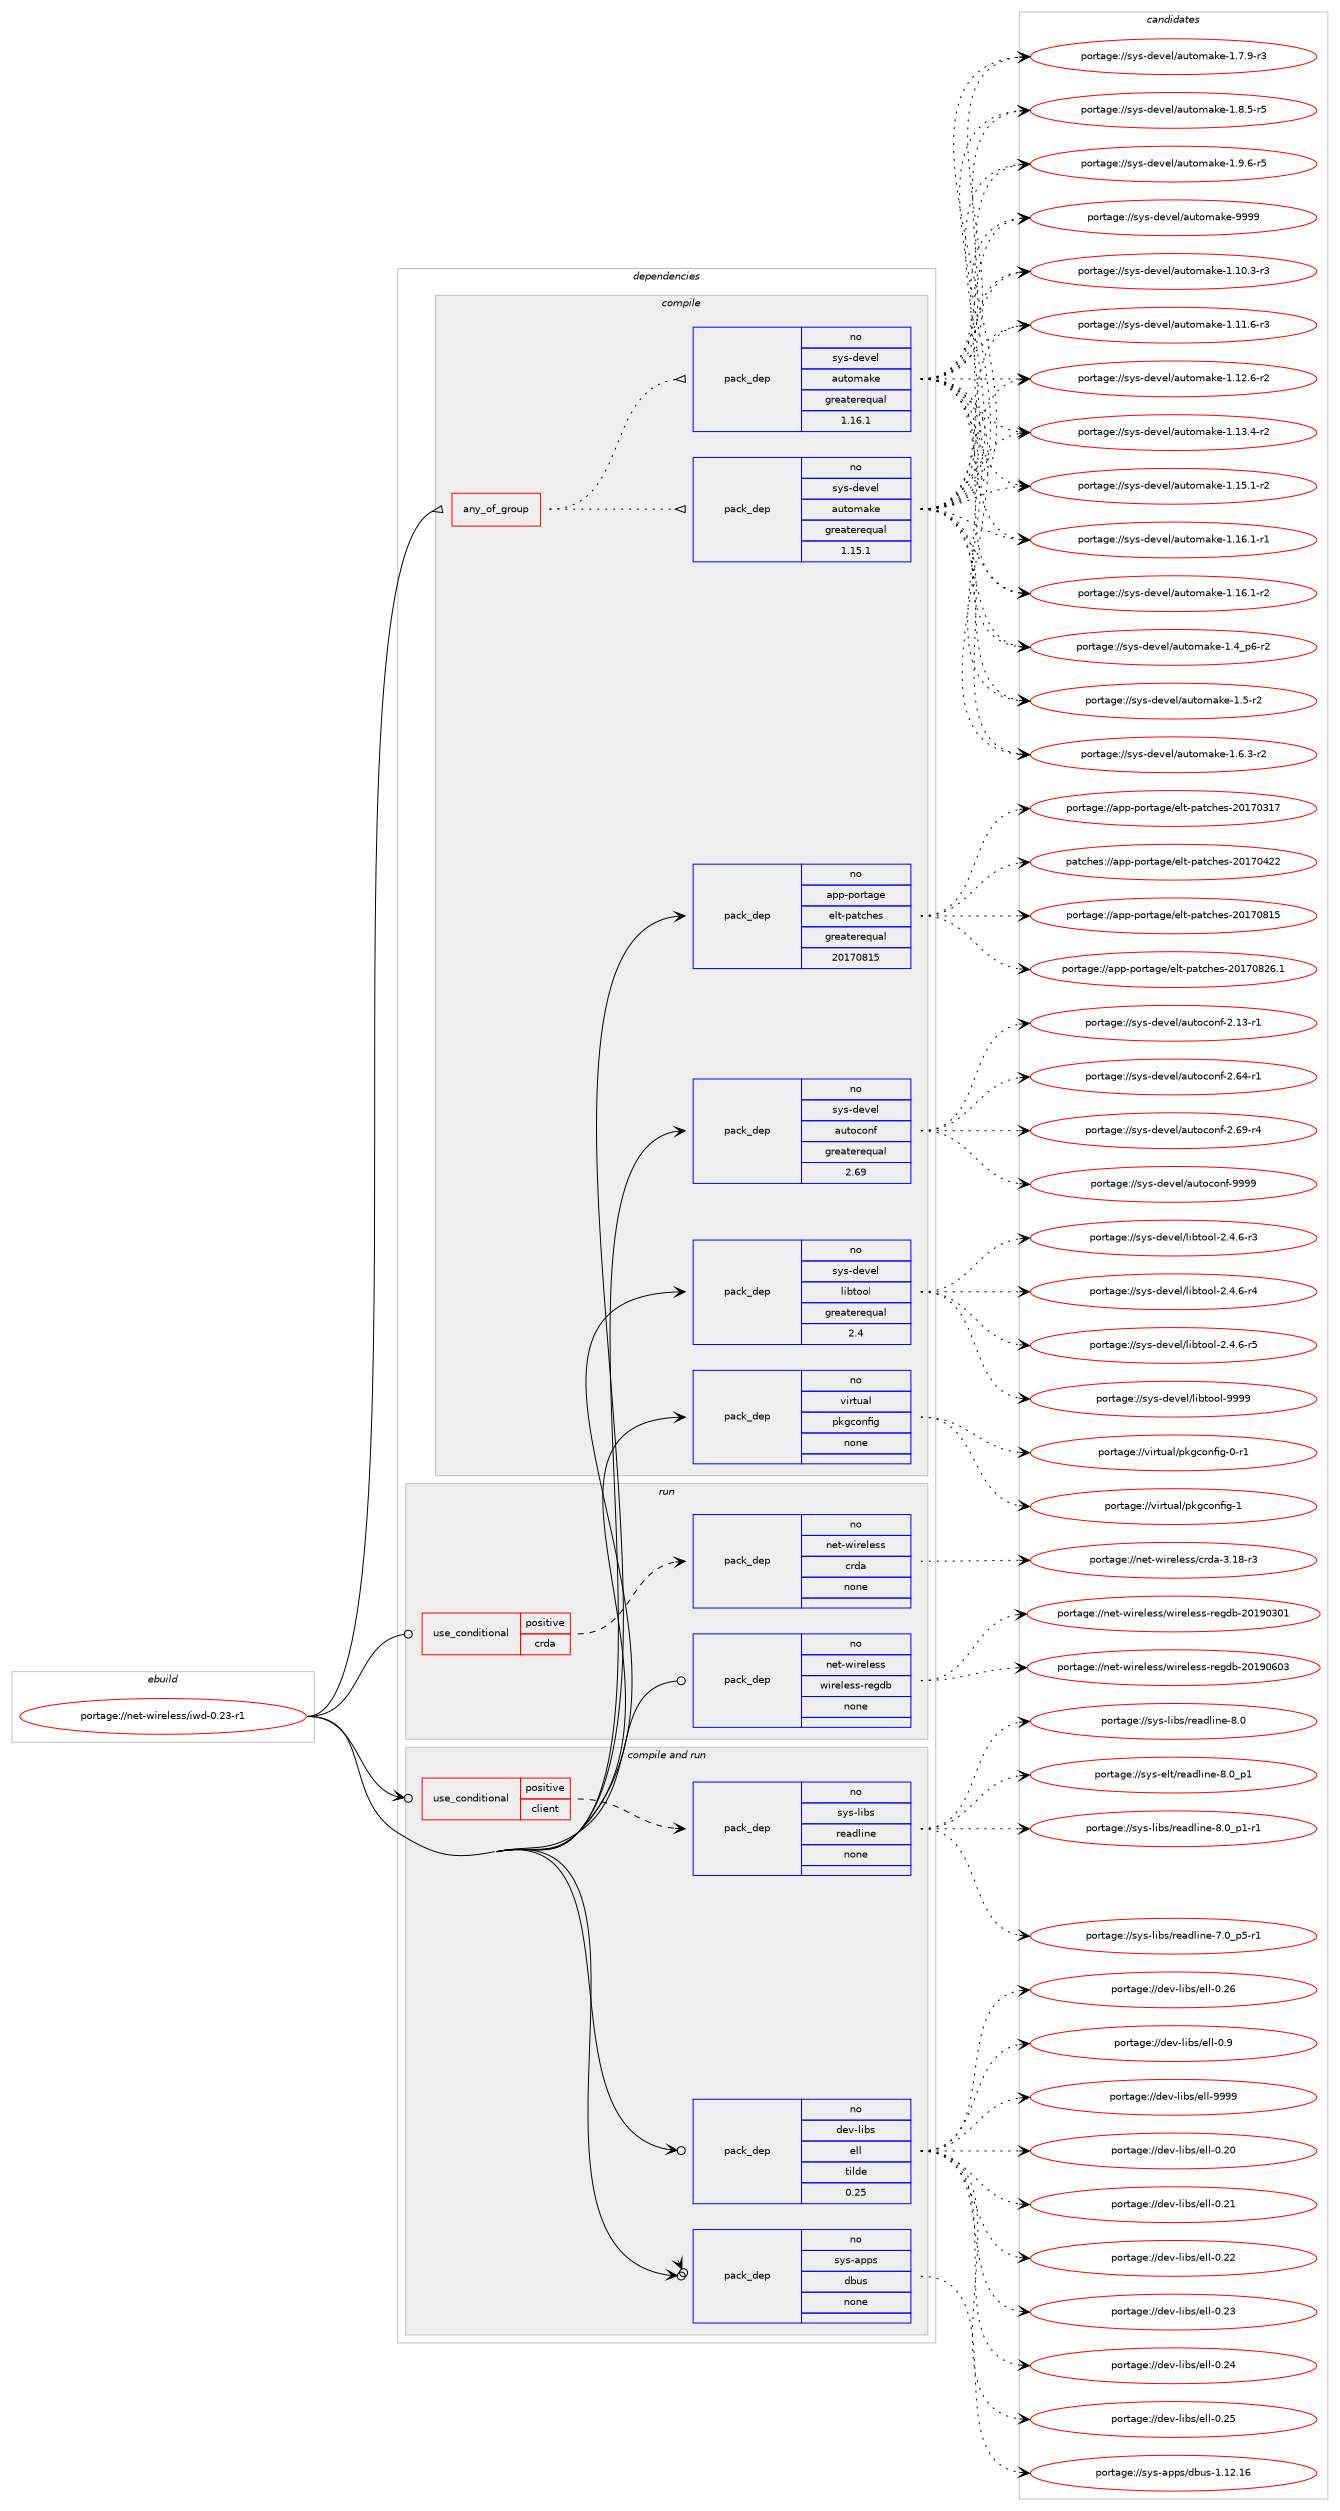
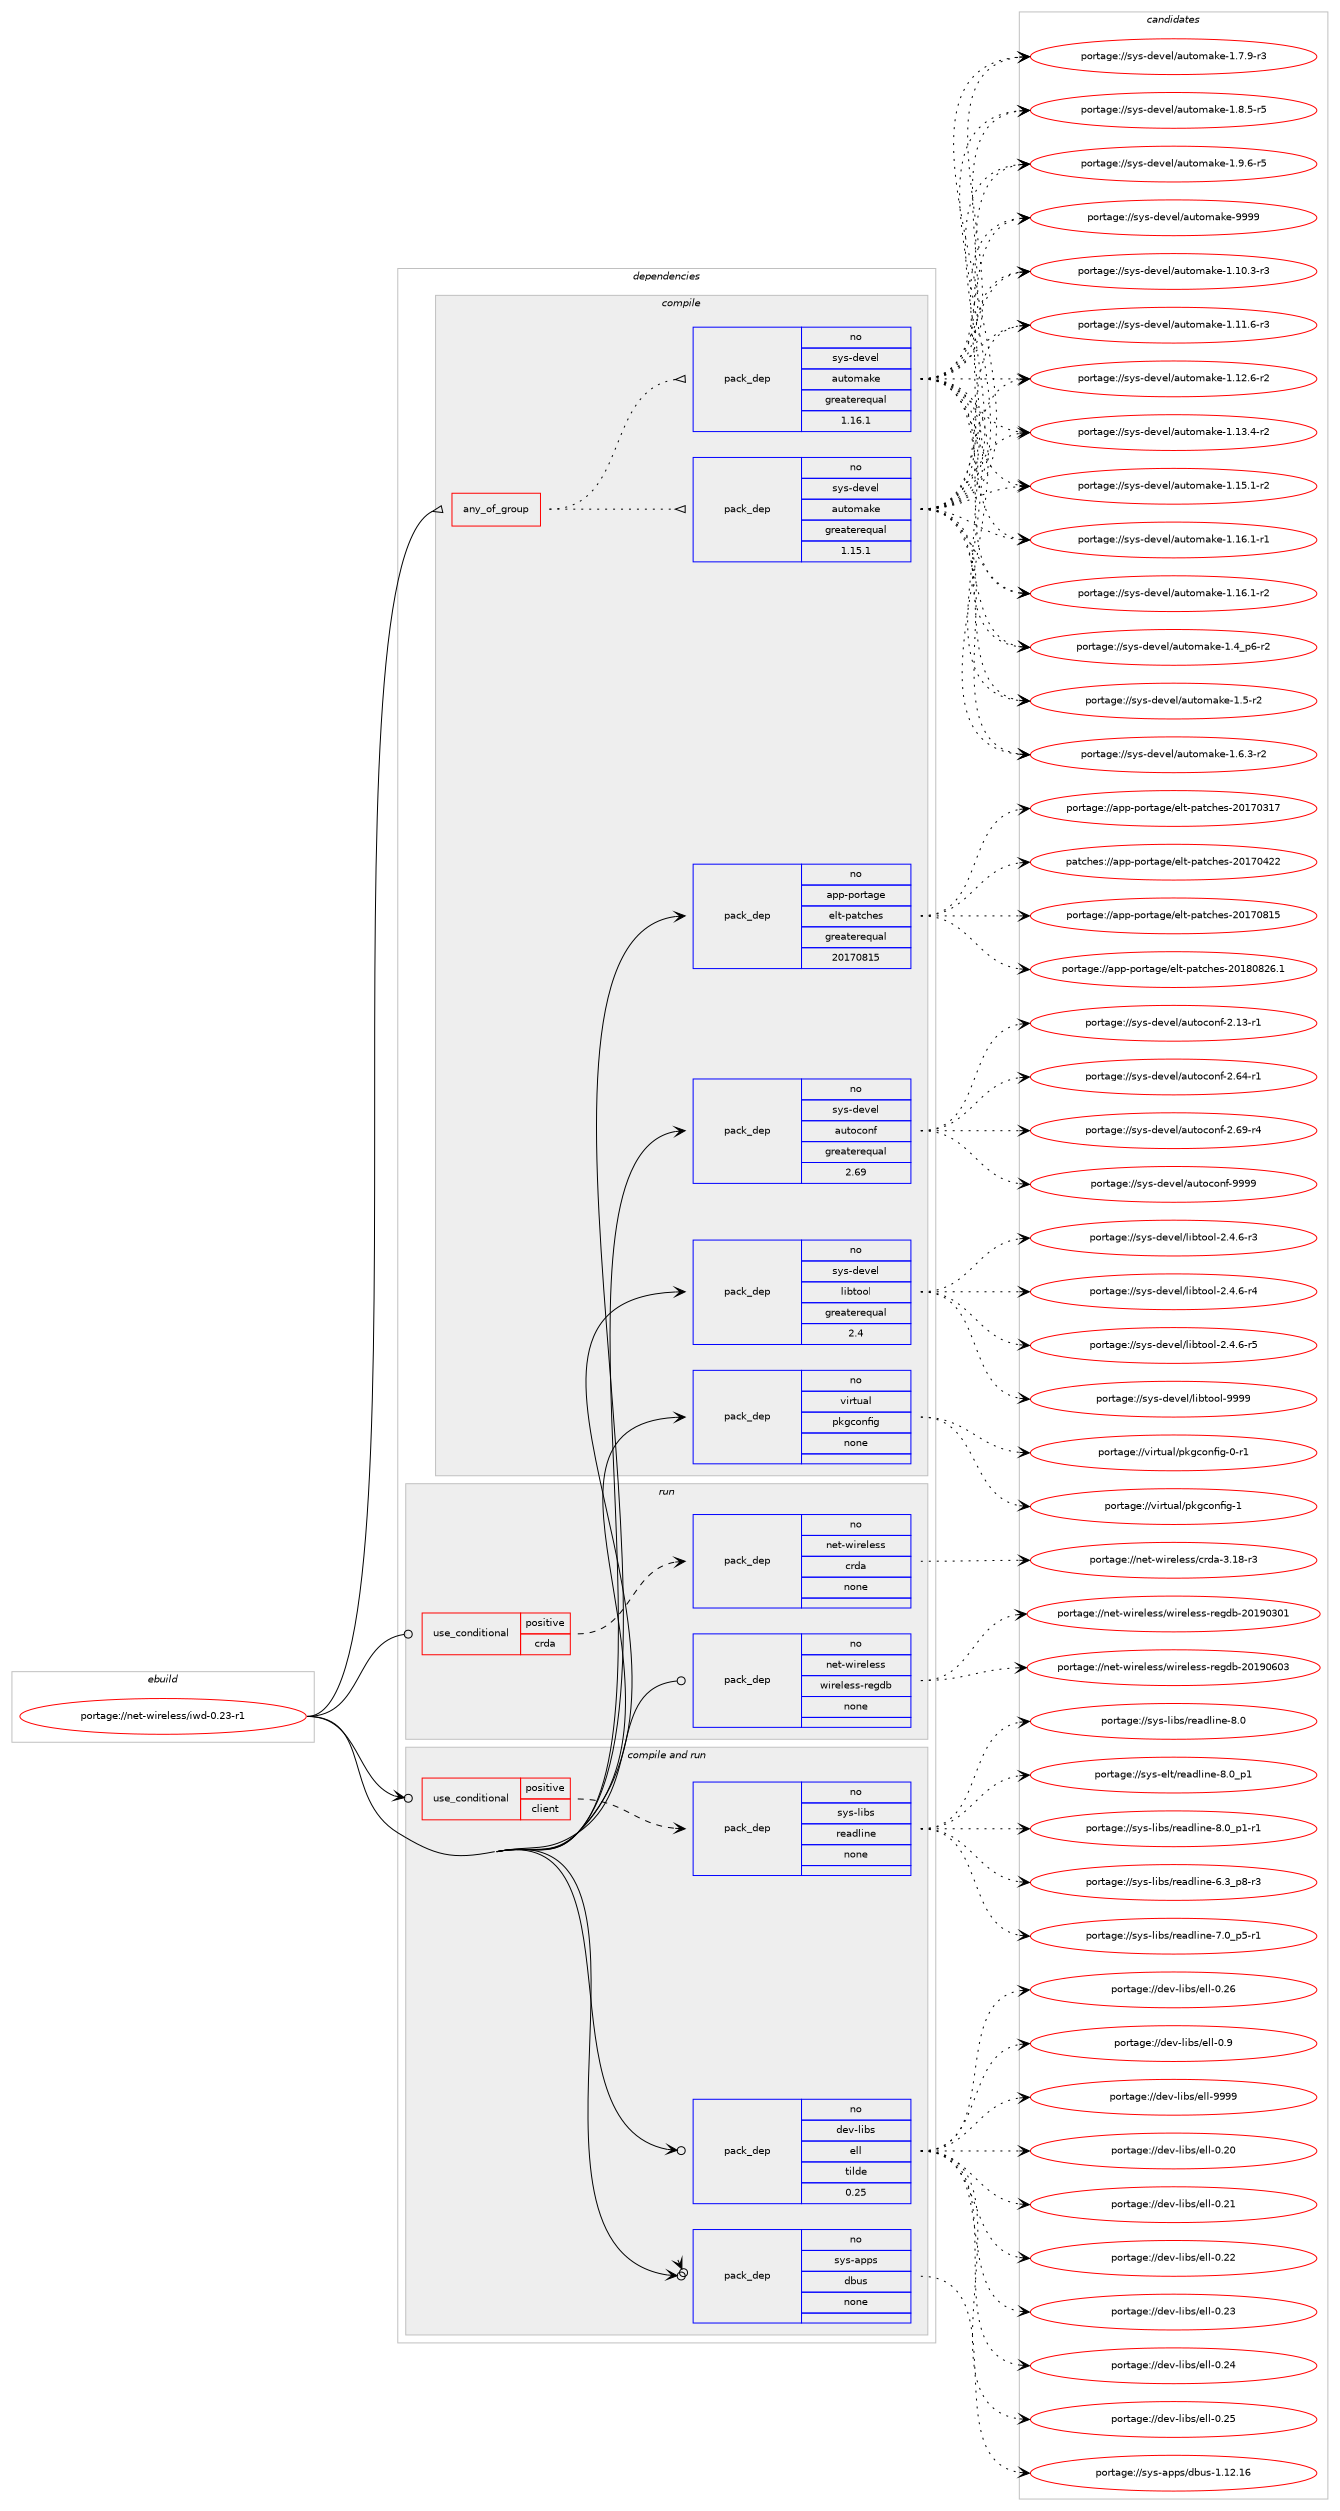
(1174, 970) -> (1174, 970)
none -> (1174, 1882)
